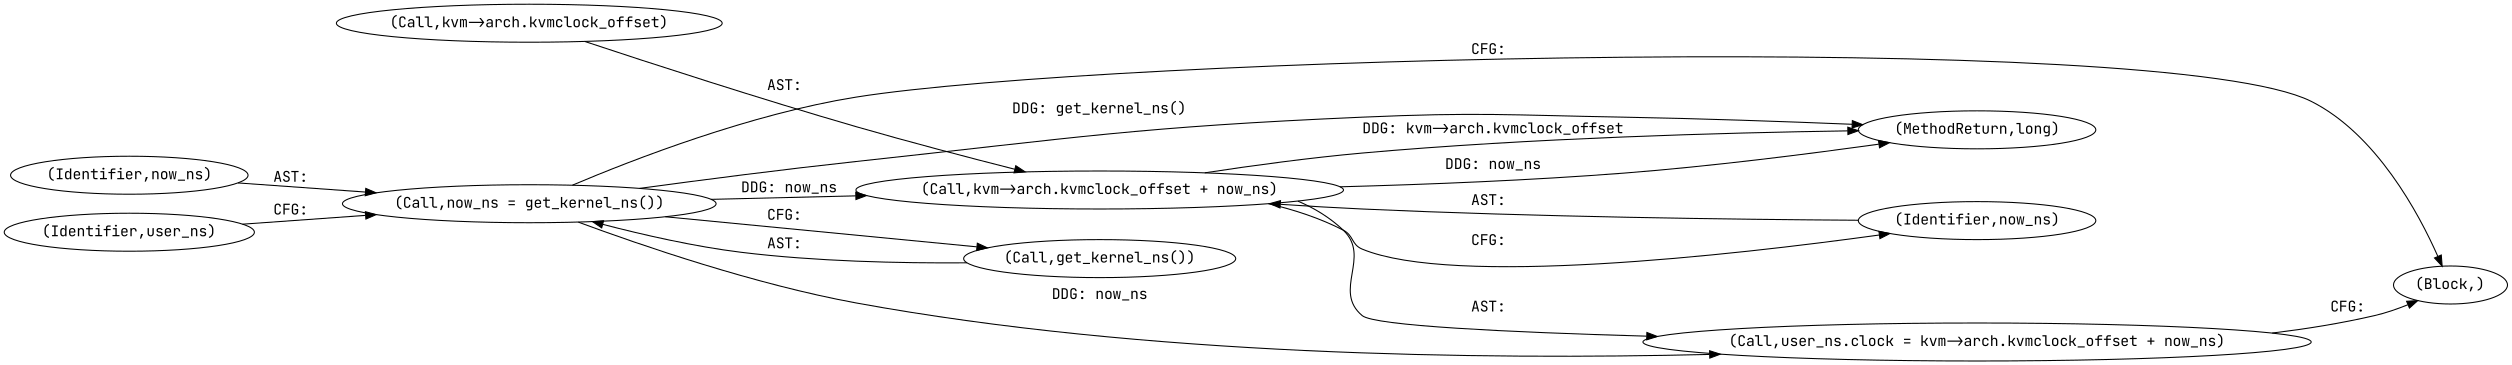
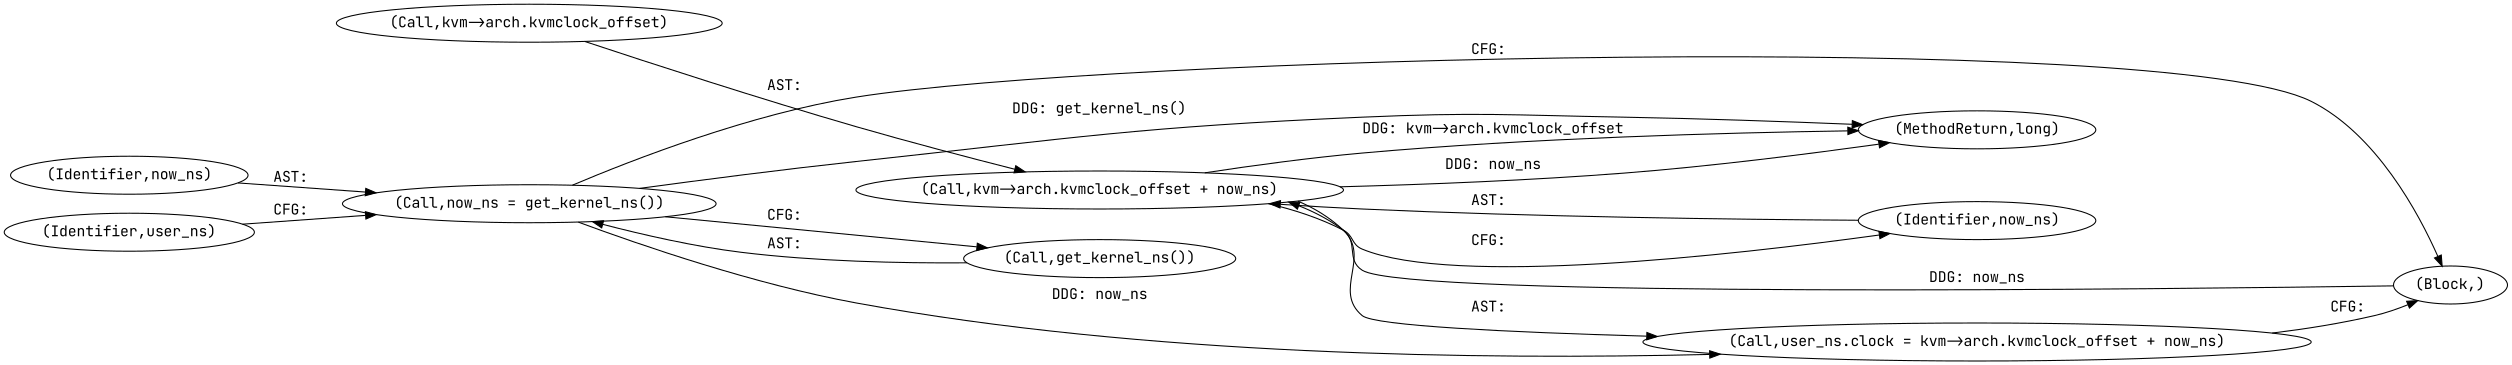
(783, 198) -> (1829, 290)
